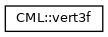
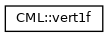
(54, 19) -> (54, 19)
